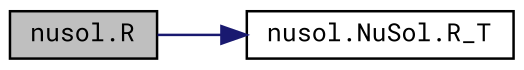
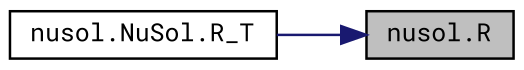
(189, 35) -> (309, 35)
